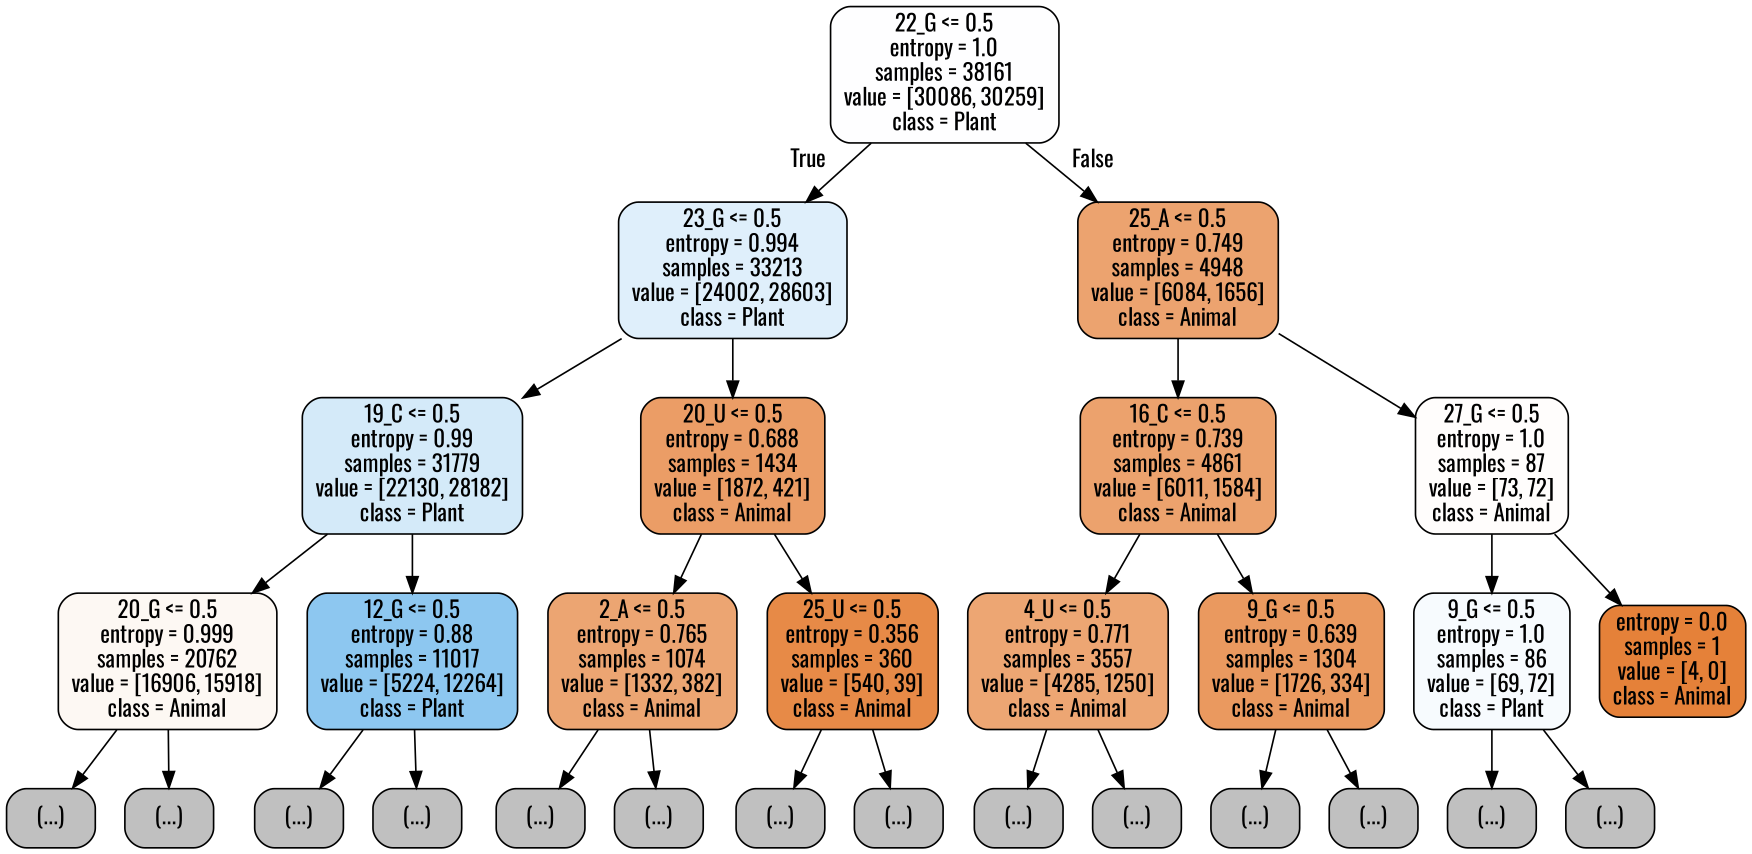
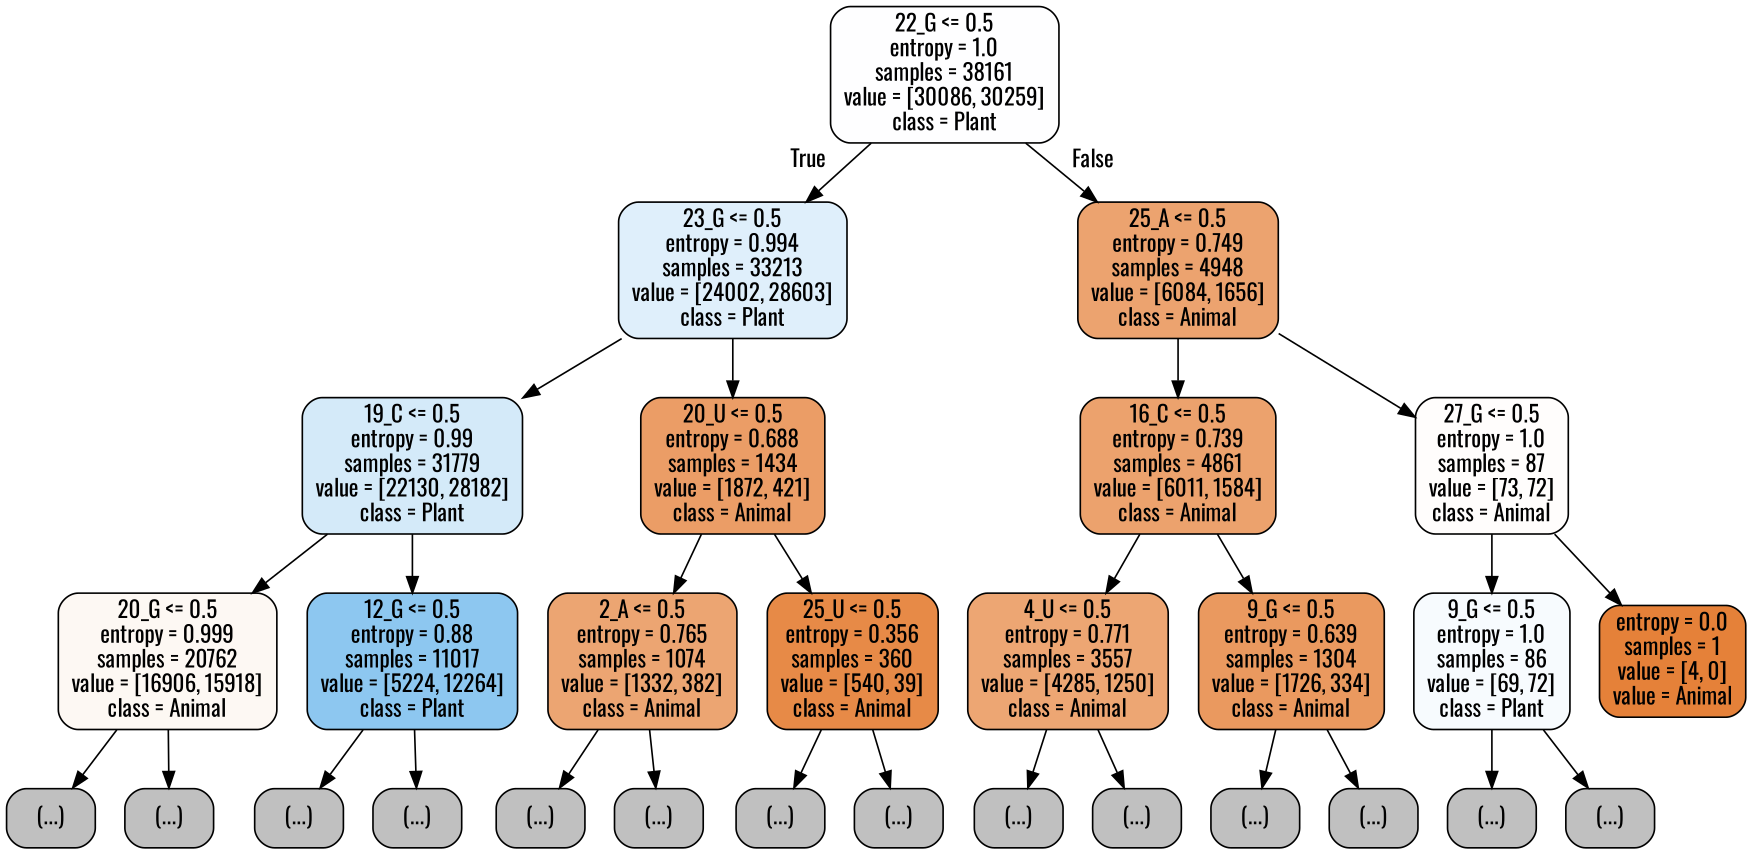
(1673, 661) -> (1673, 661)
